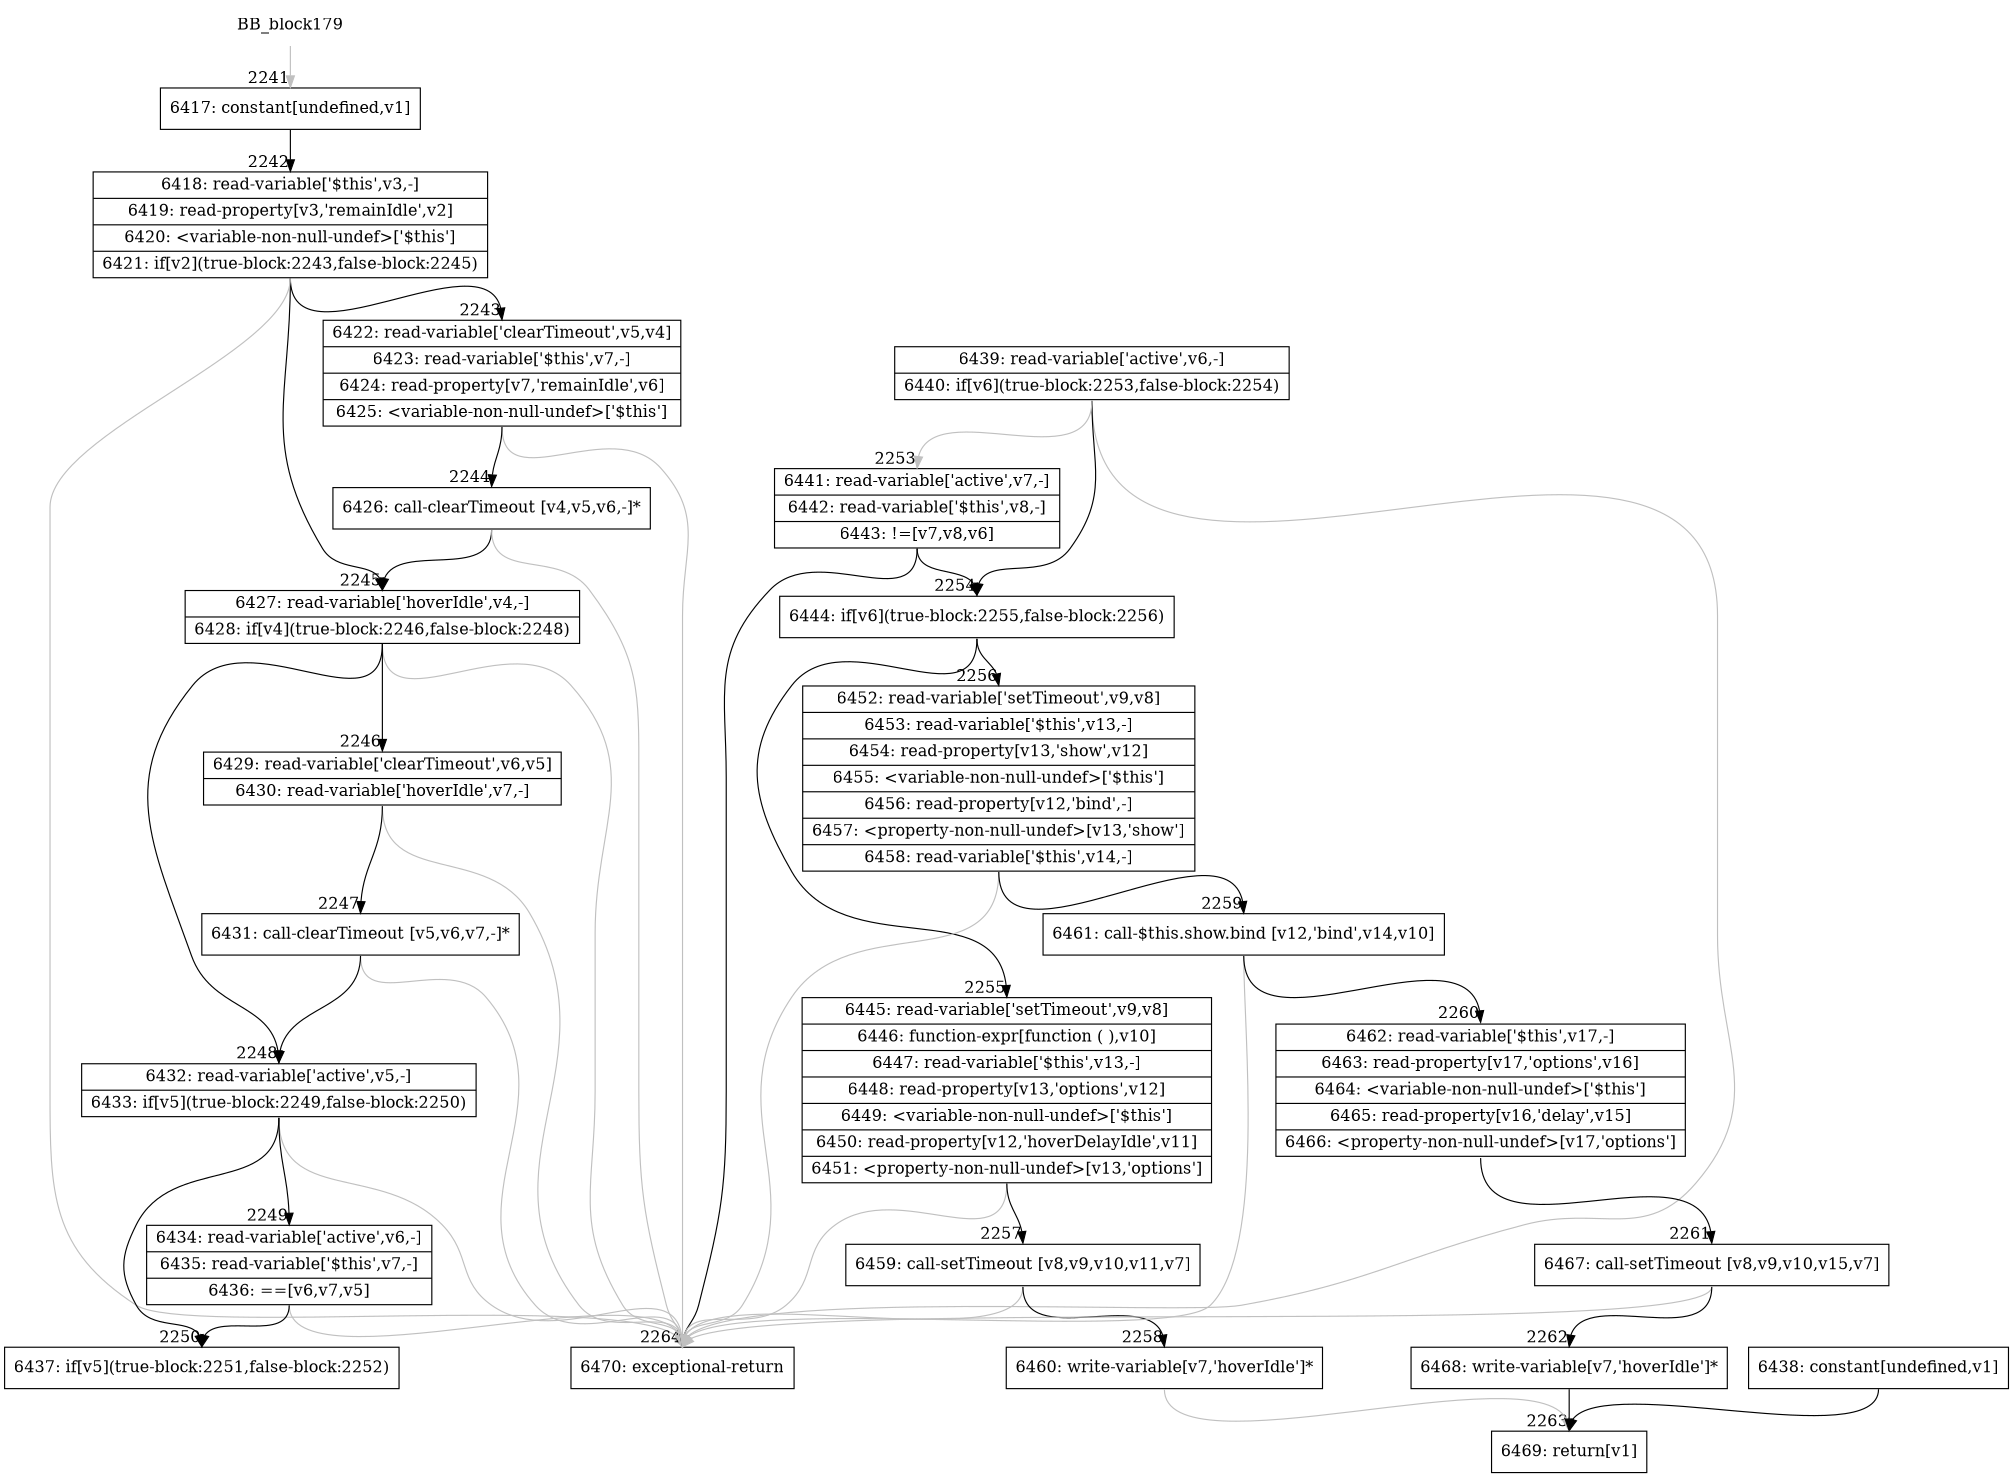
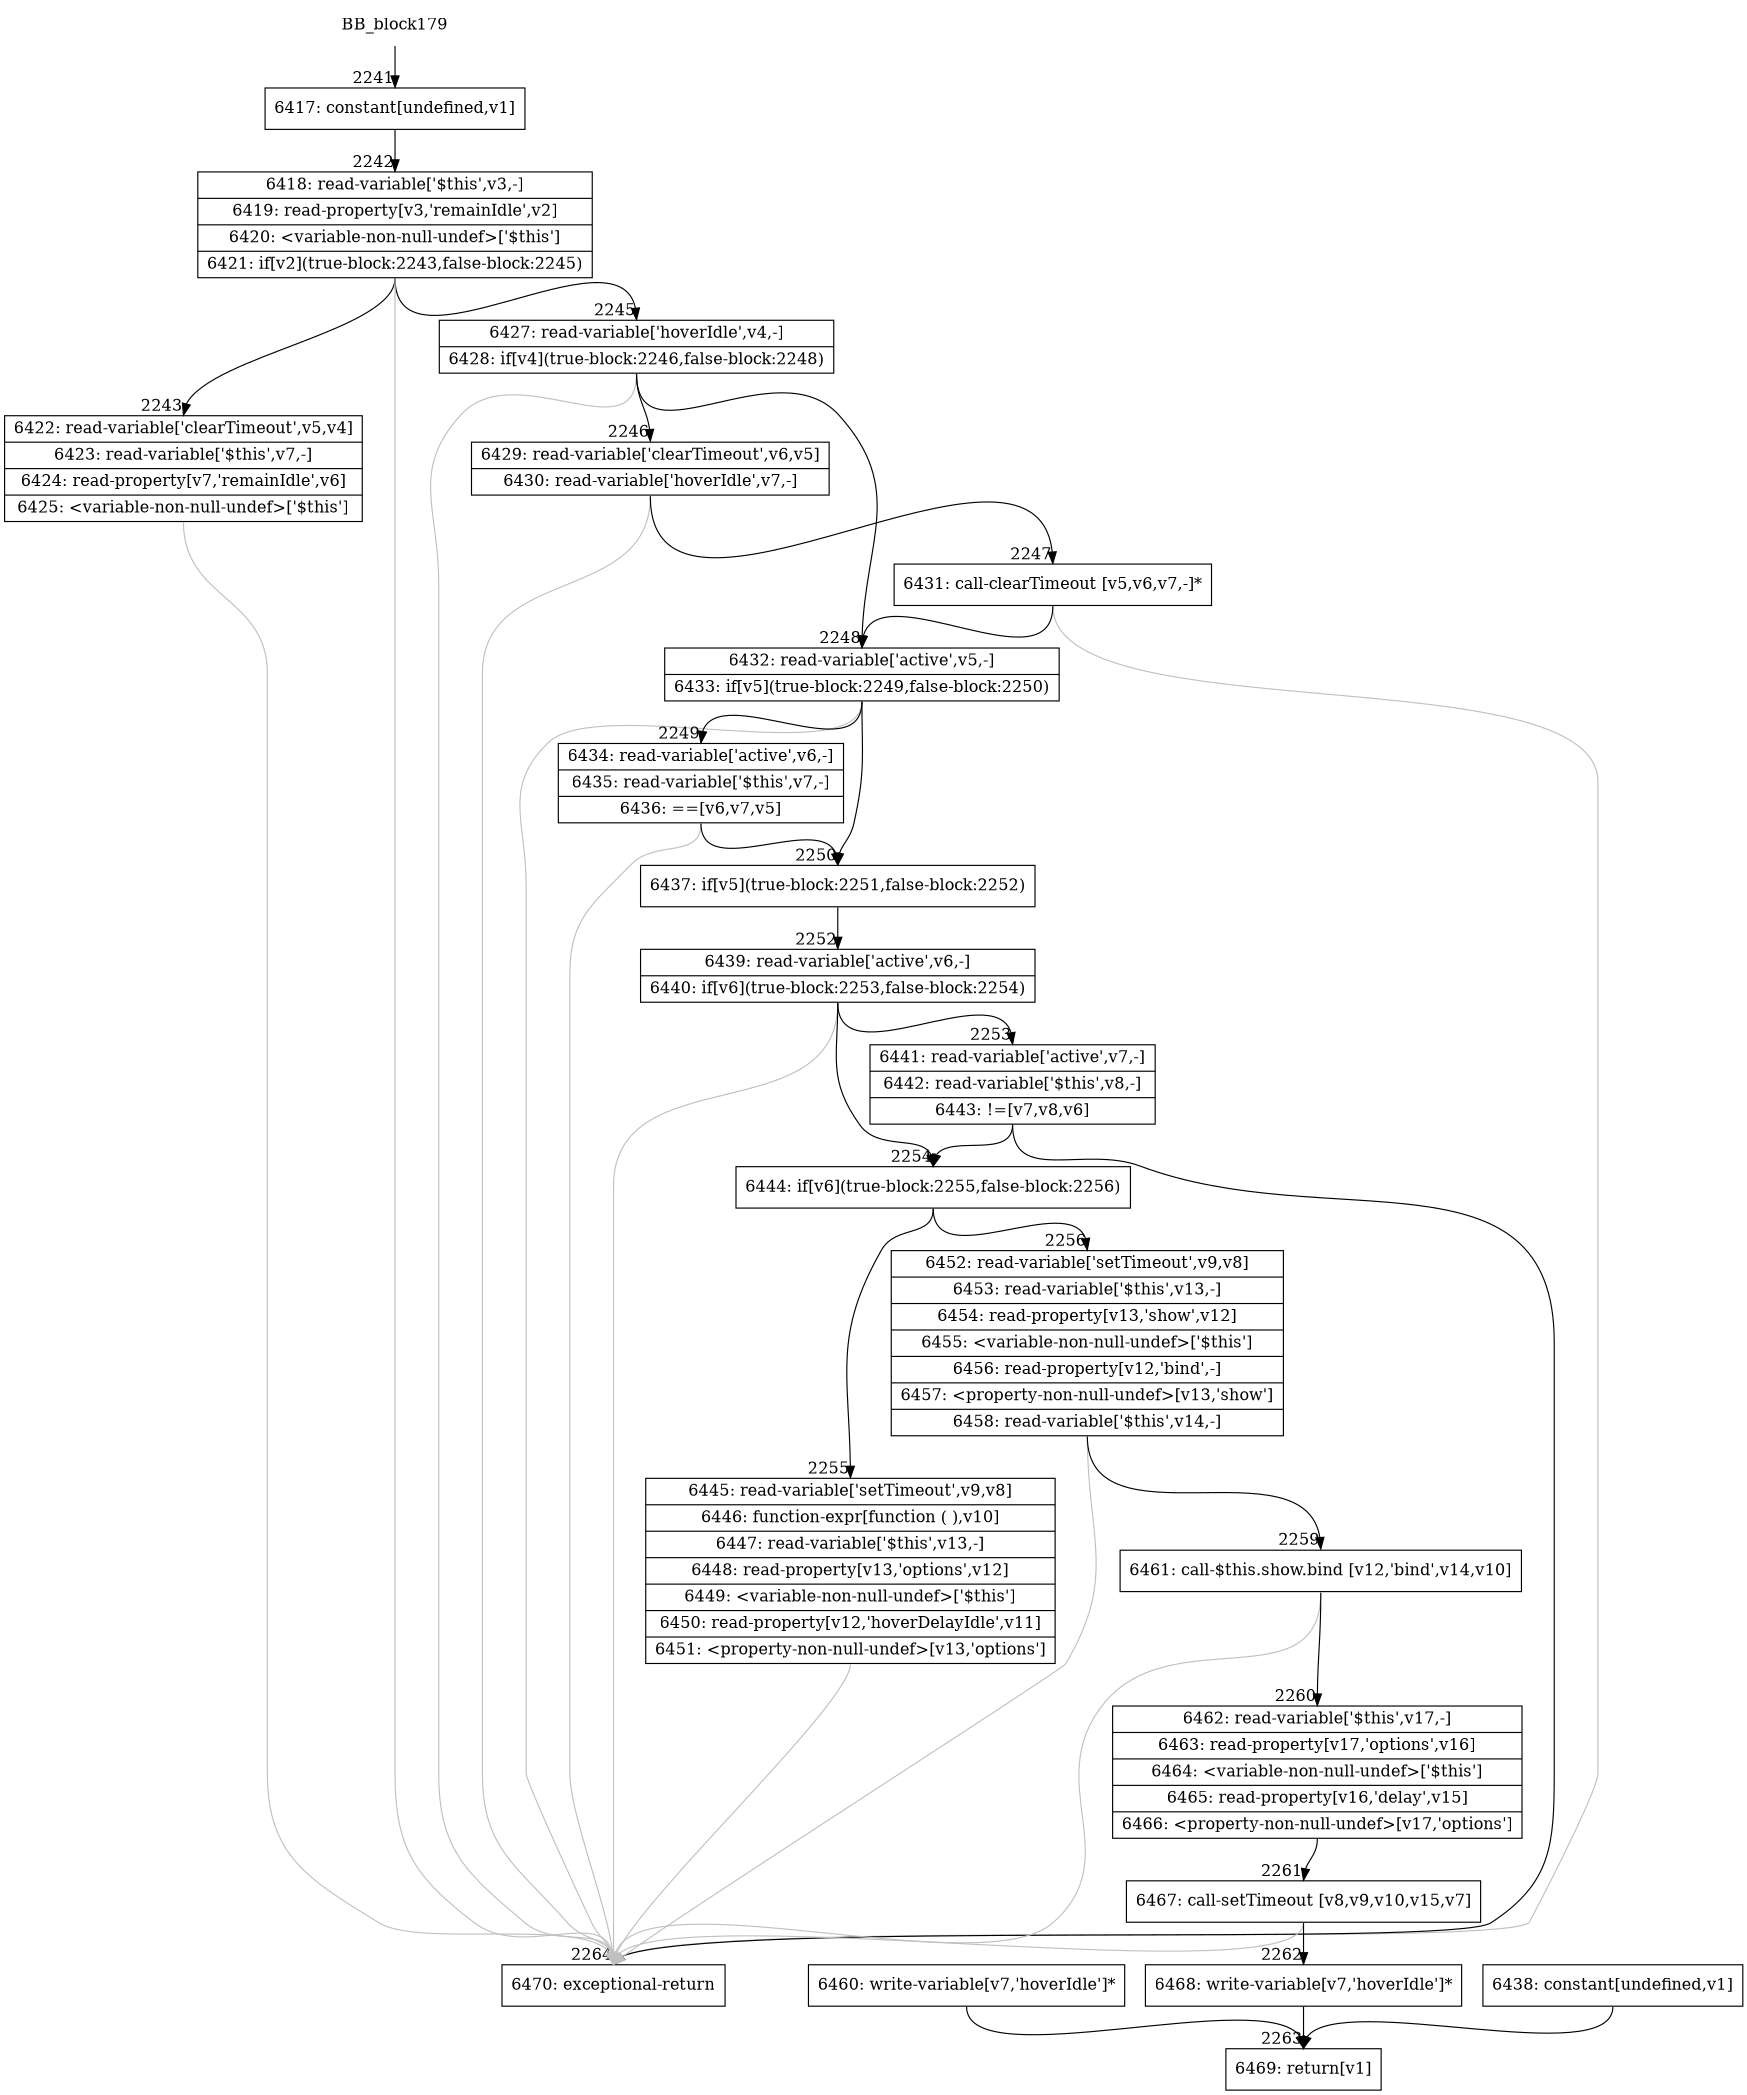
(290, 61) -> (395, 61)
(1010, 435) -> (919, 1025)
(492, 508) -> none
none -> (838, 922)
(1023, 1265) -> none
(1361, 1411) -> (1130, 2028)
